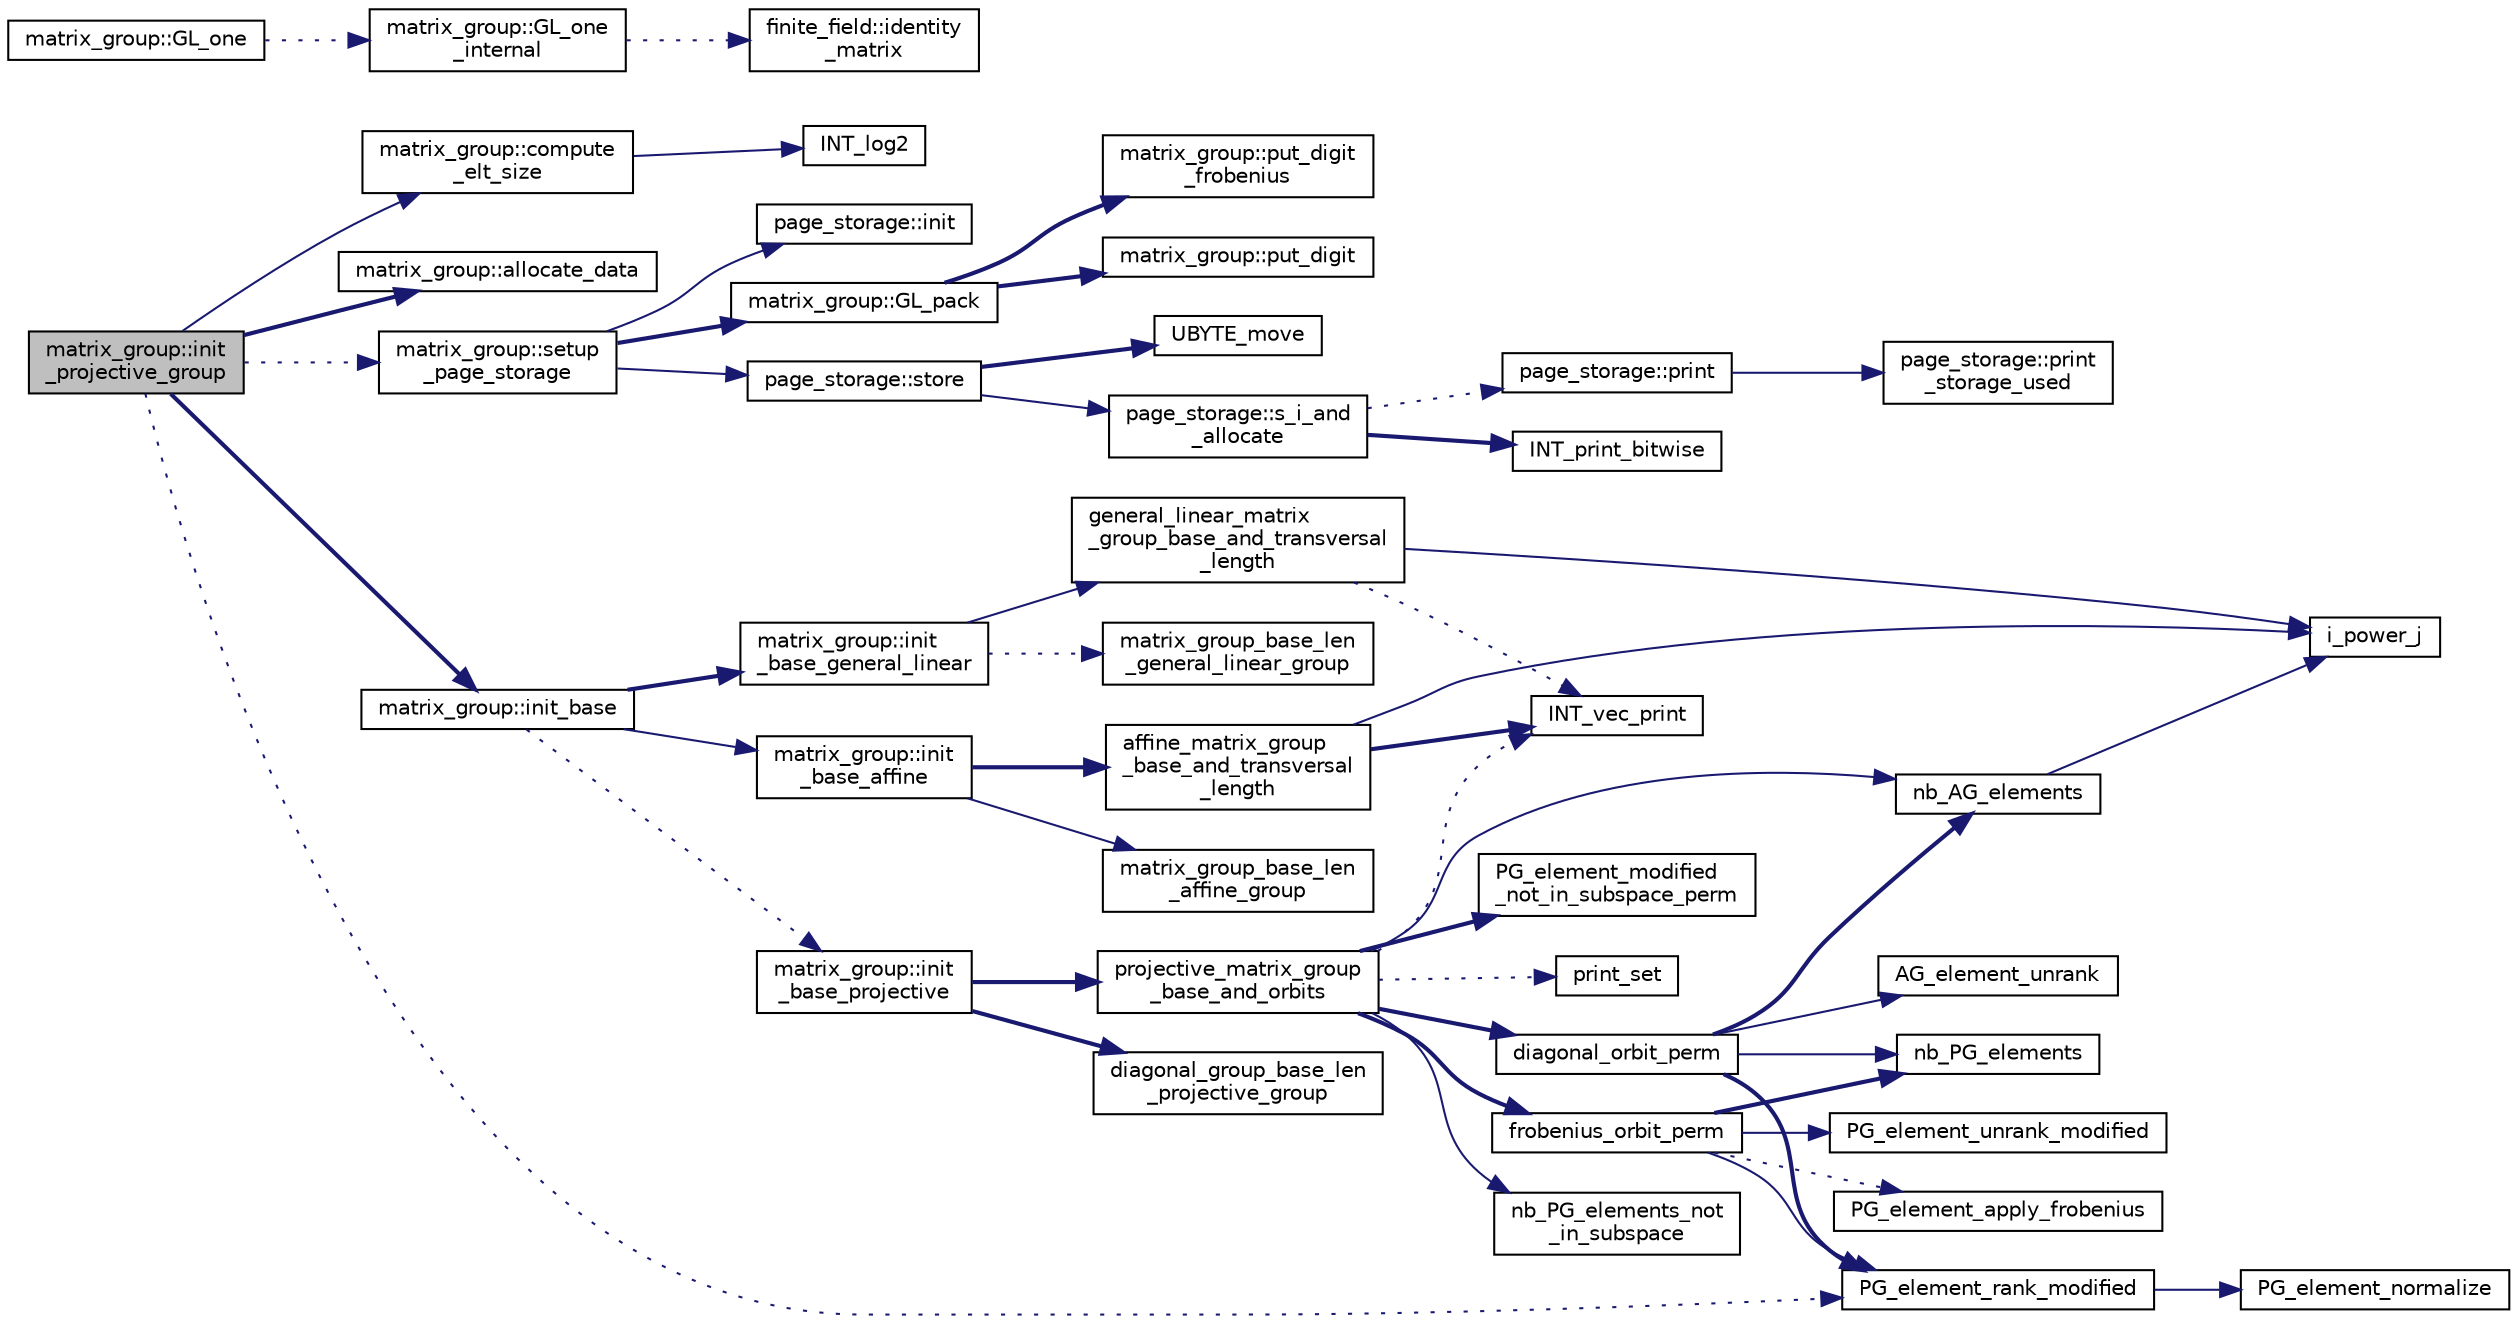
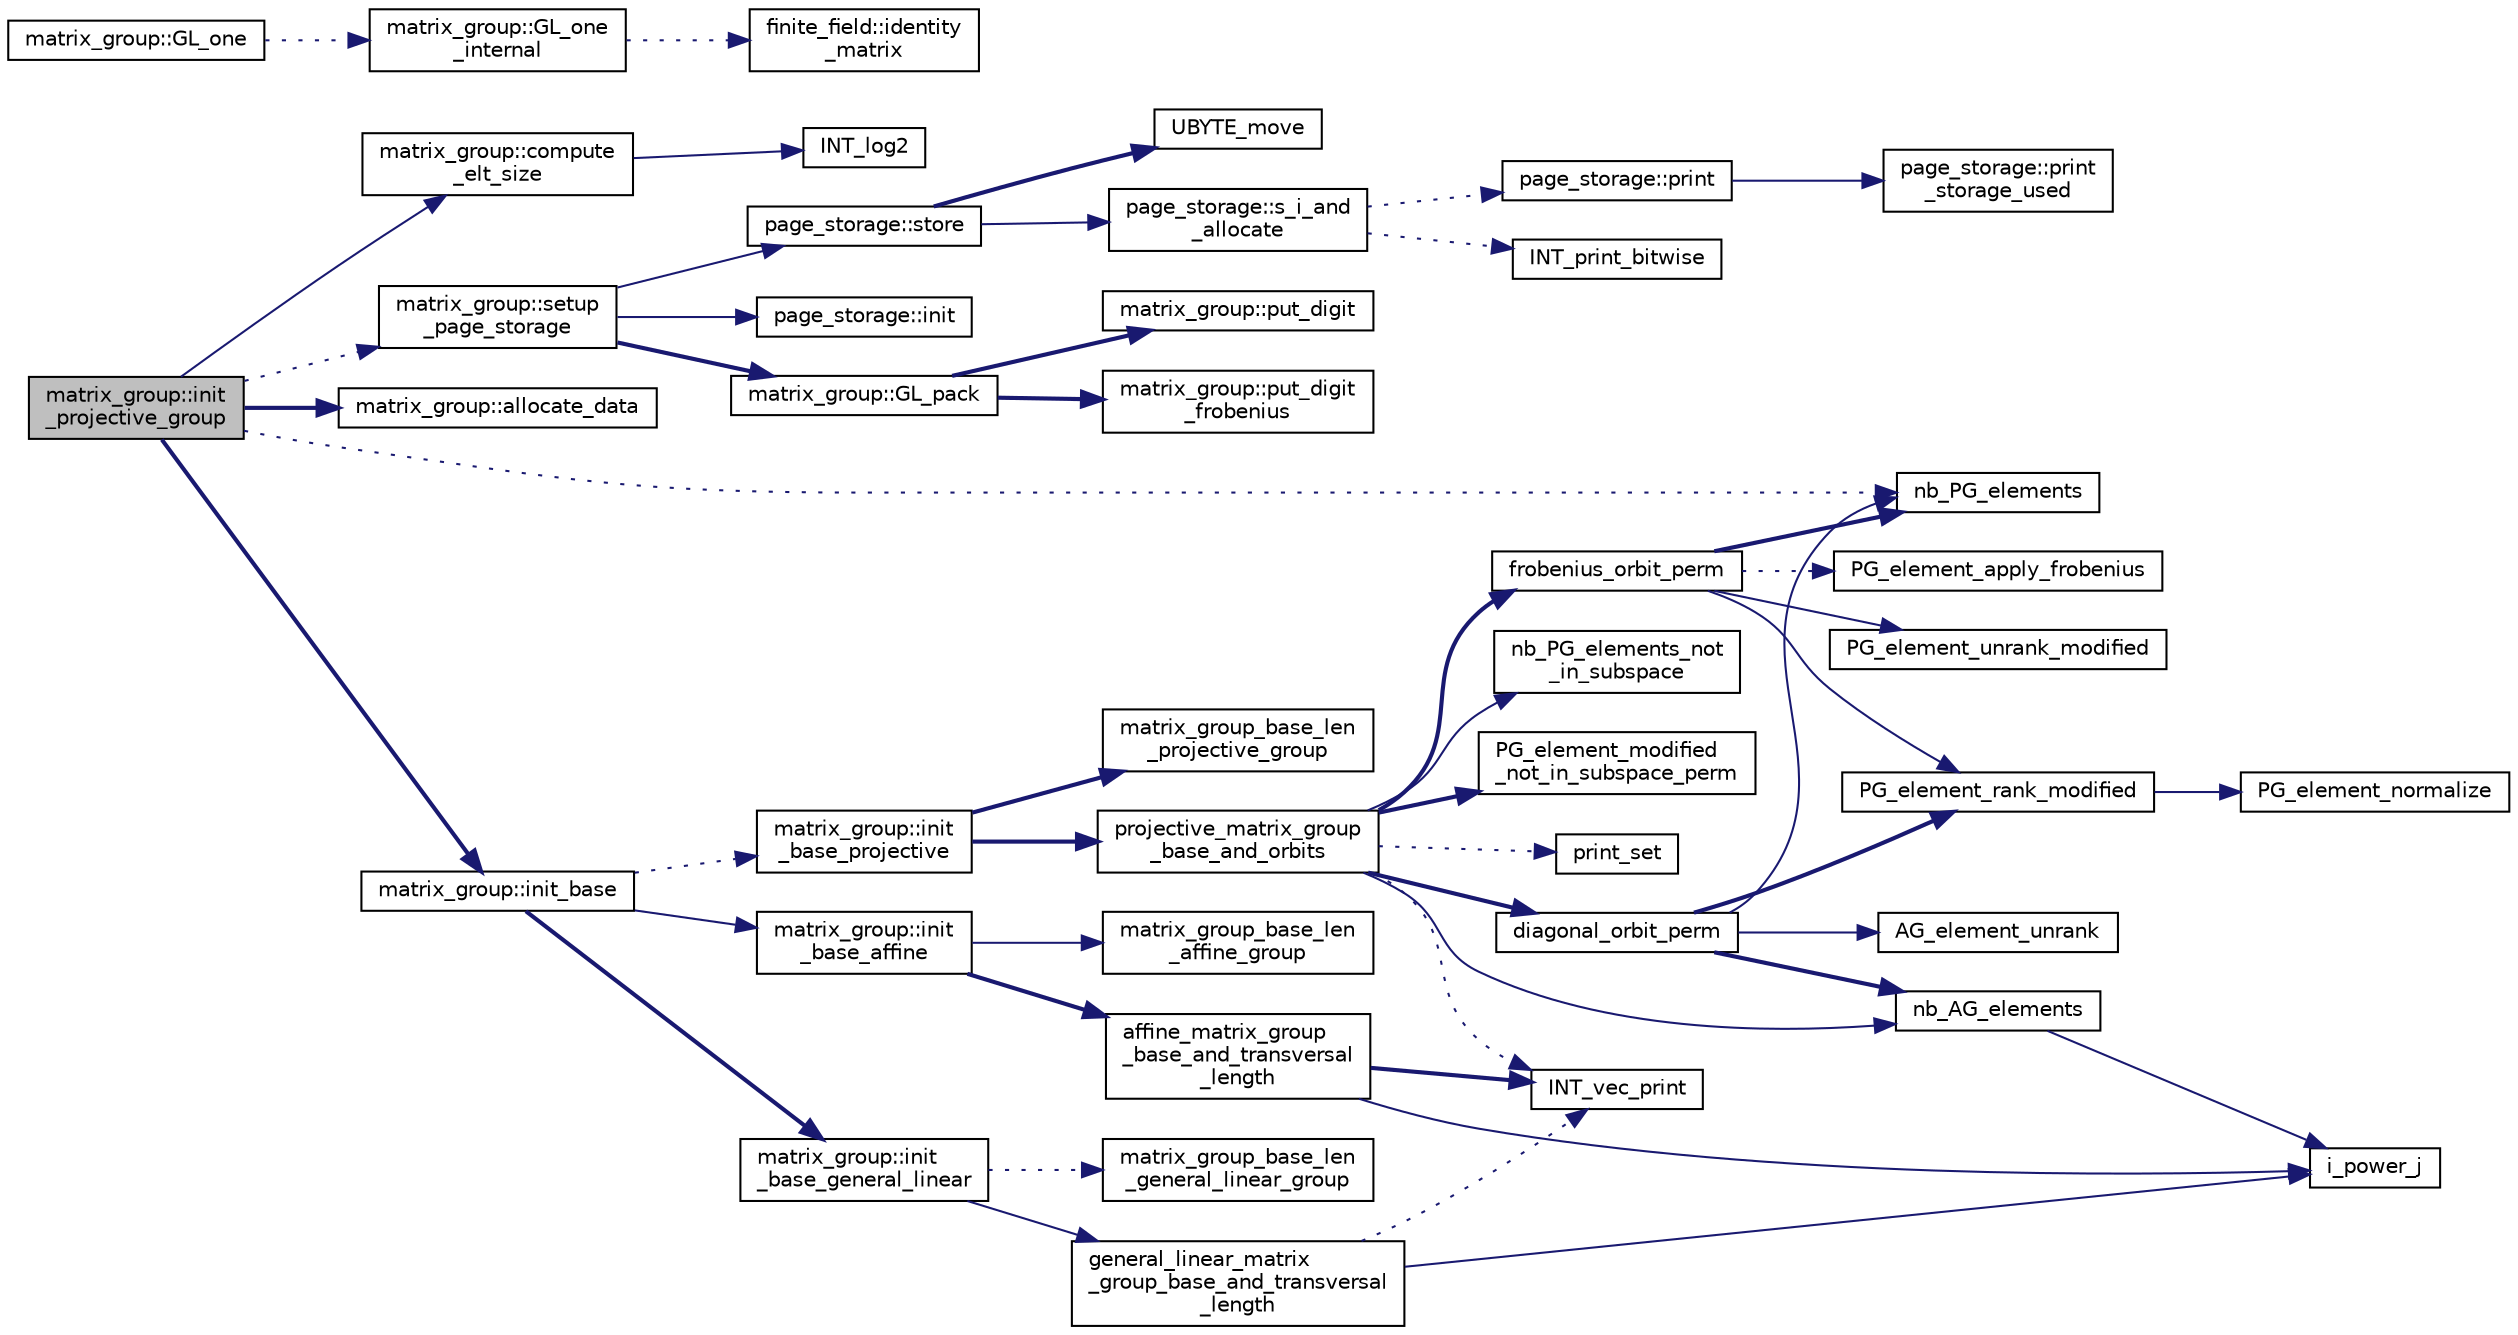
(1430, 439) -> (1430, 240)
(1238, 1083) -> (1238, 740)
(721, 1287) -> (1058, 493)
